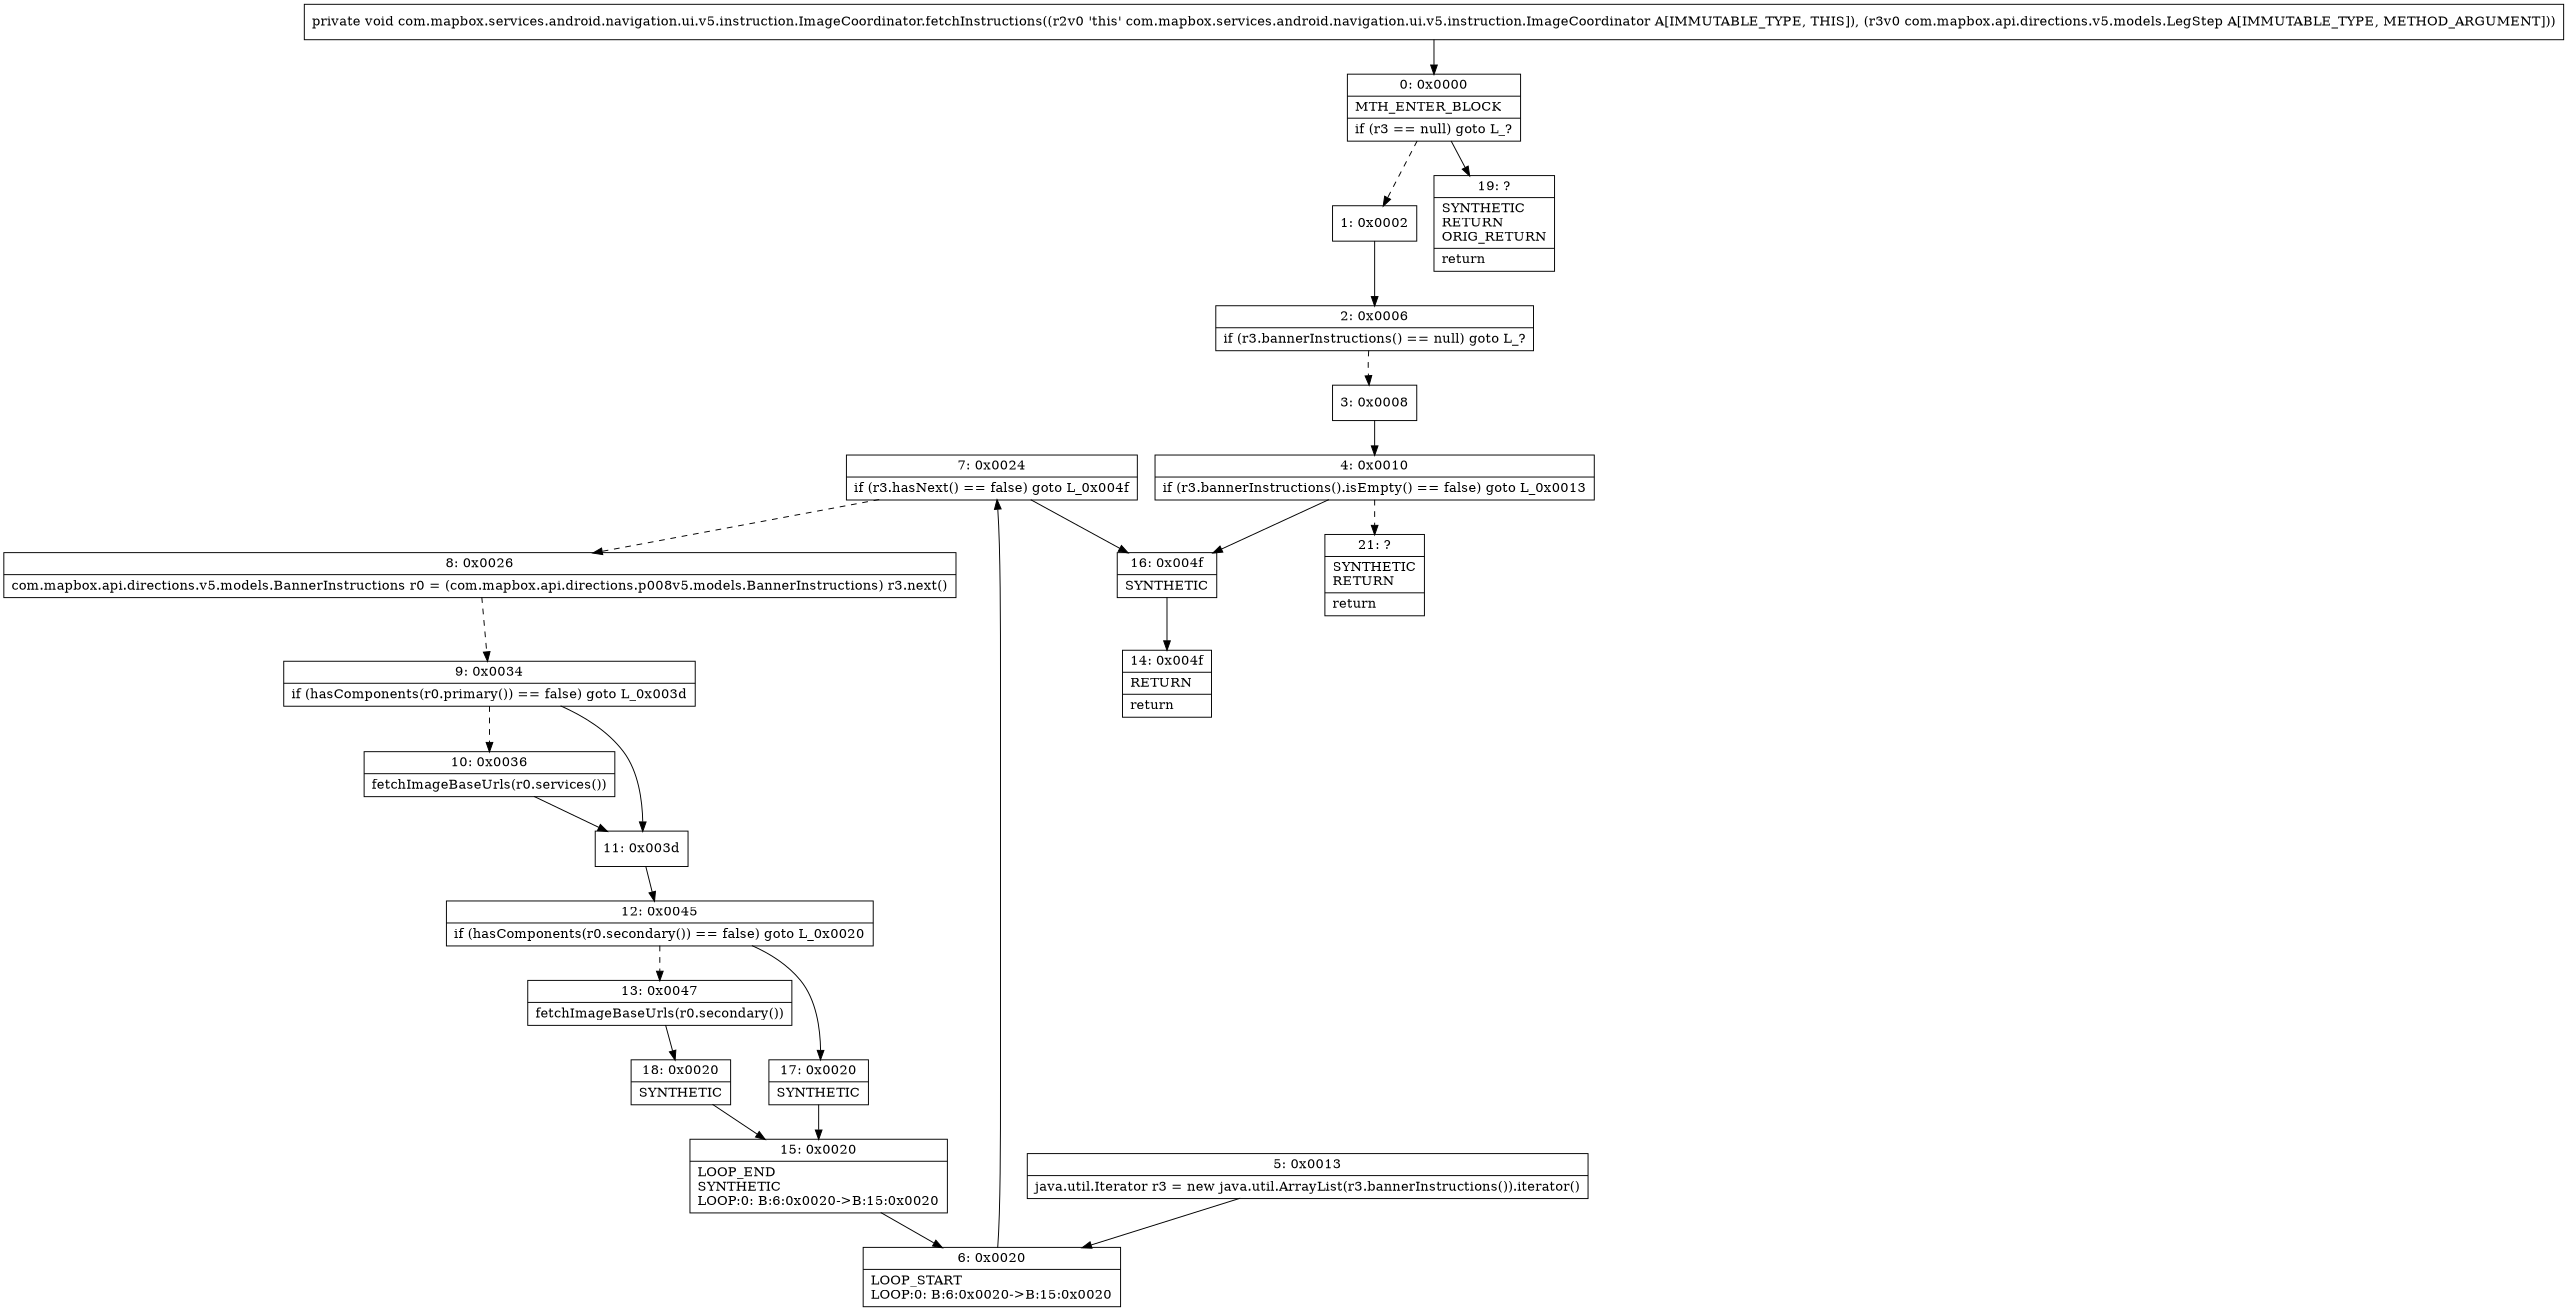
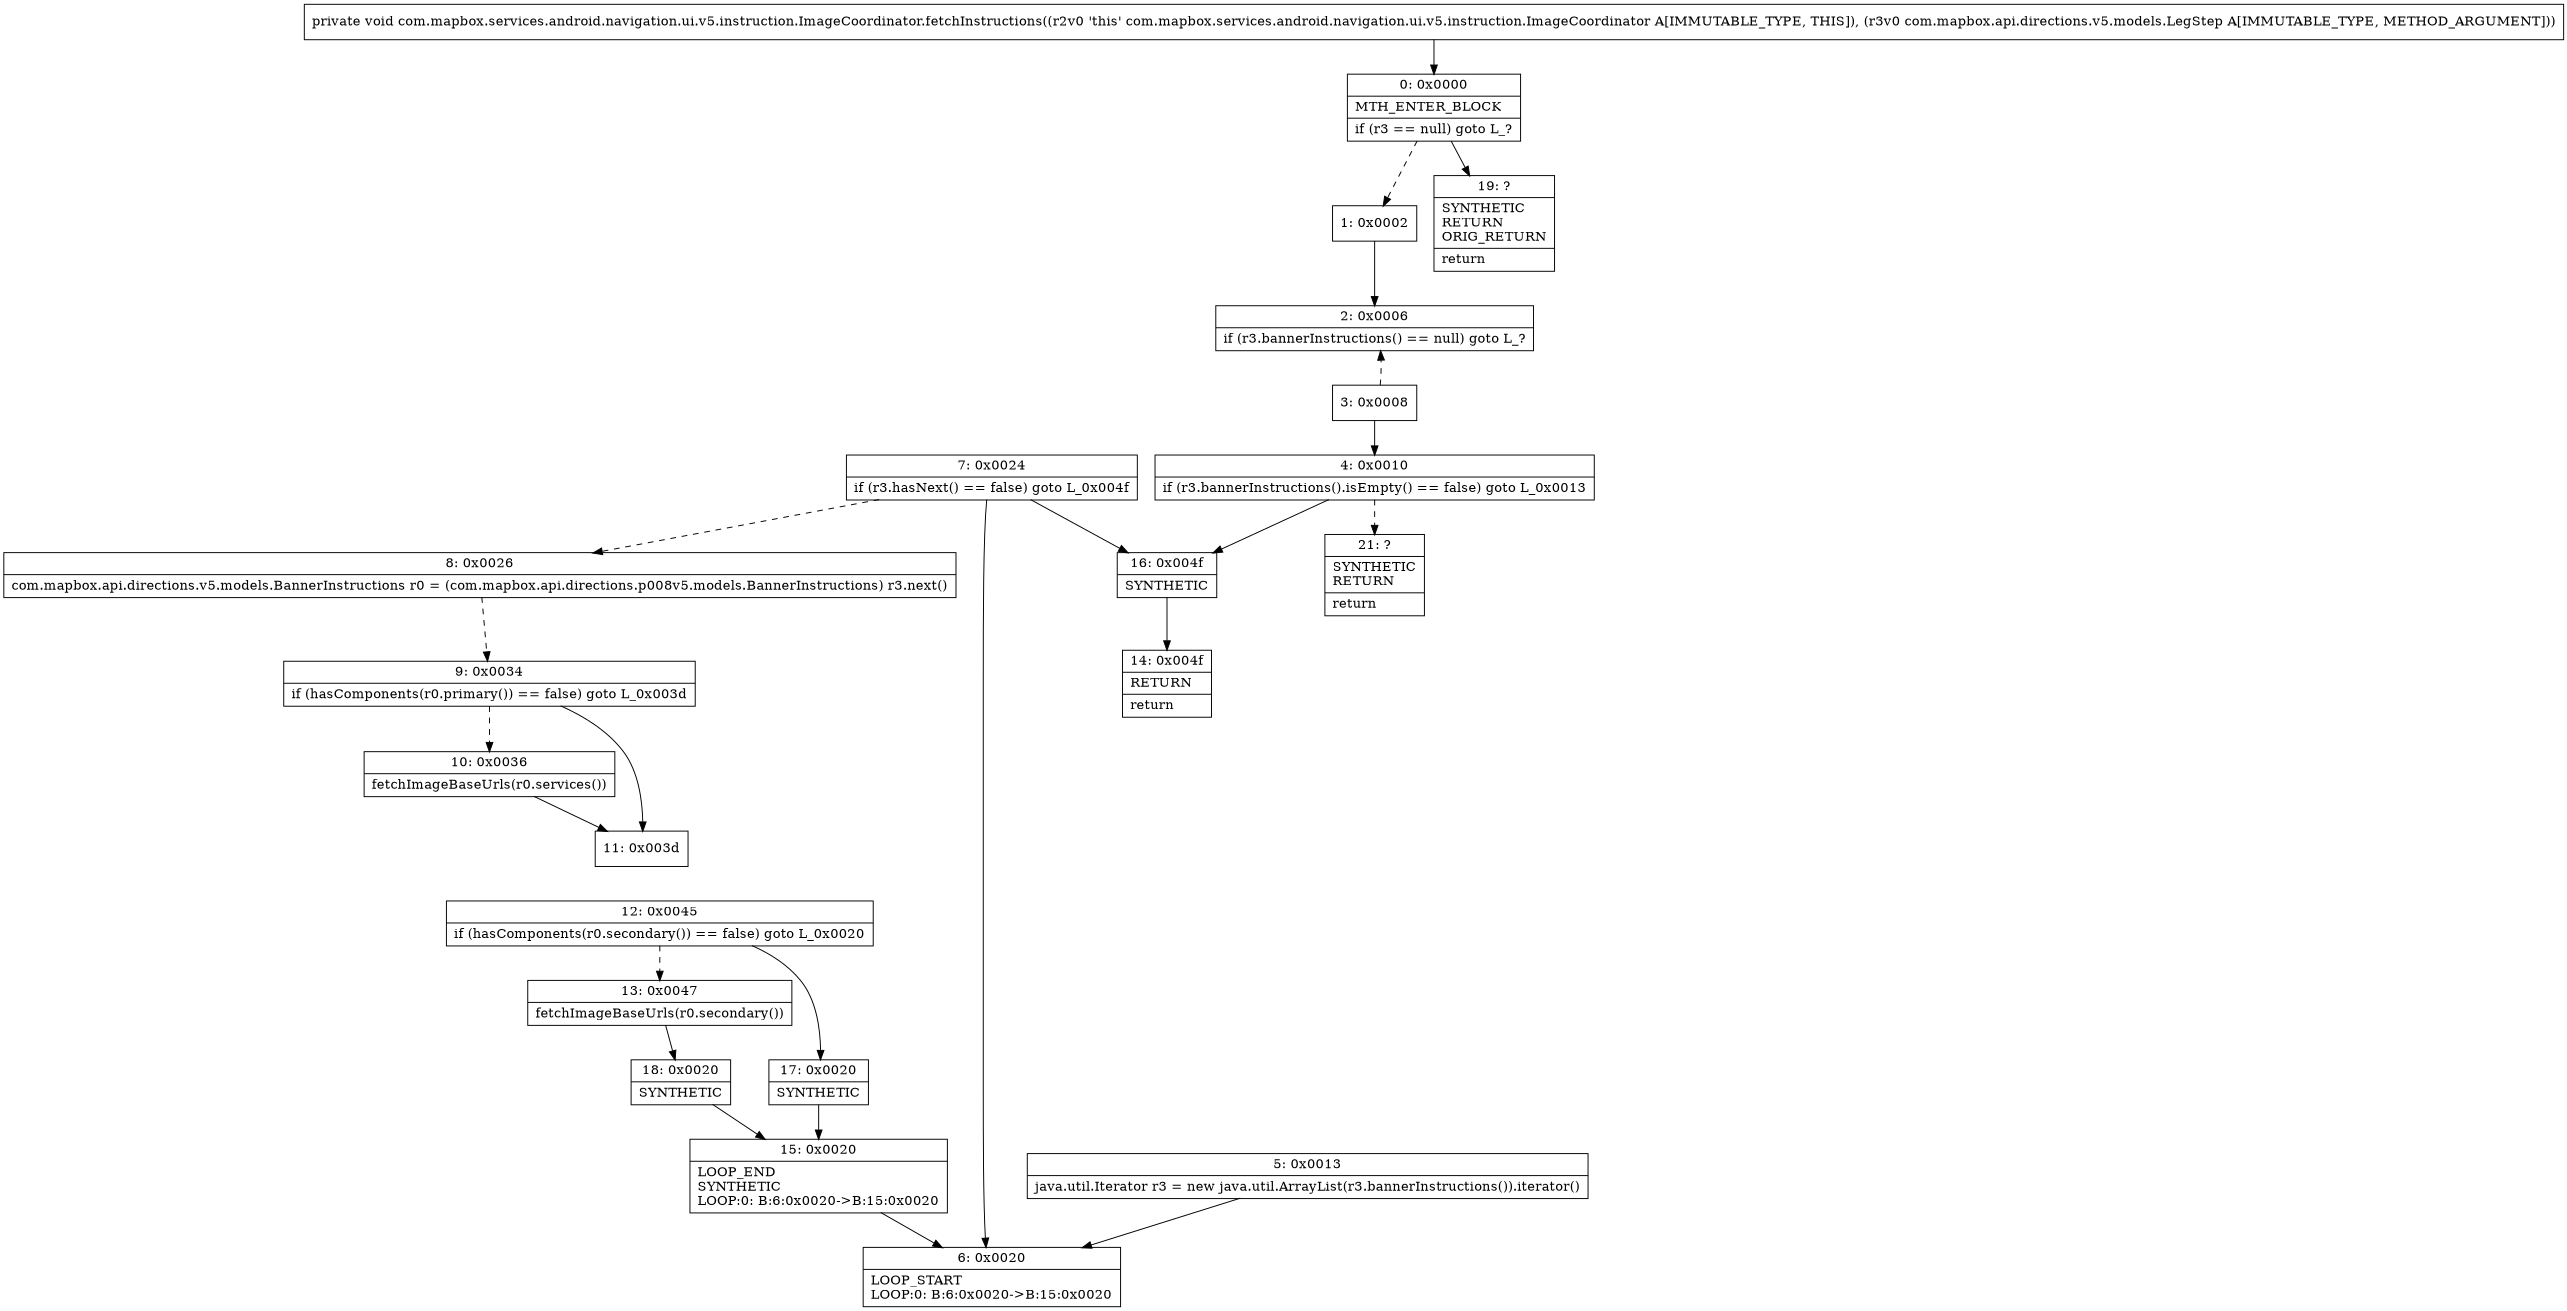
(1368, 363) -> (1381, 373)
(649, 879) -> none
(1000, 879) -> (983, 869)
